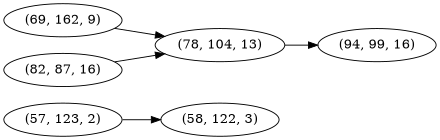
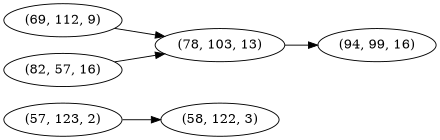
(63, 20) -> (63, 20)
(220, 45) -> (220, 45)
(63, 70) -> (63, 70)
